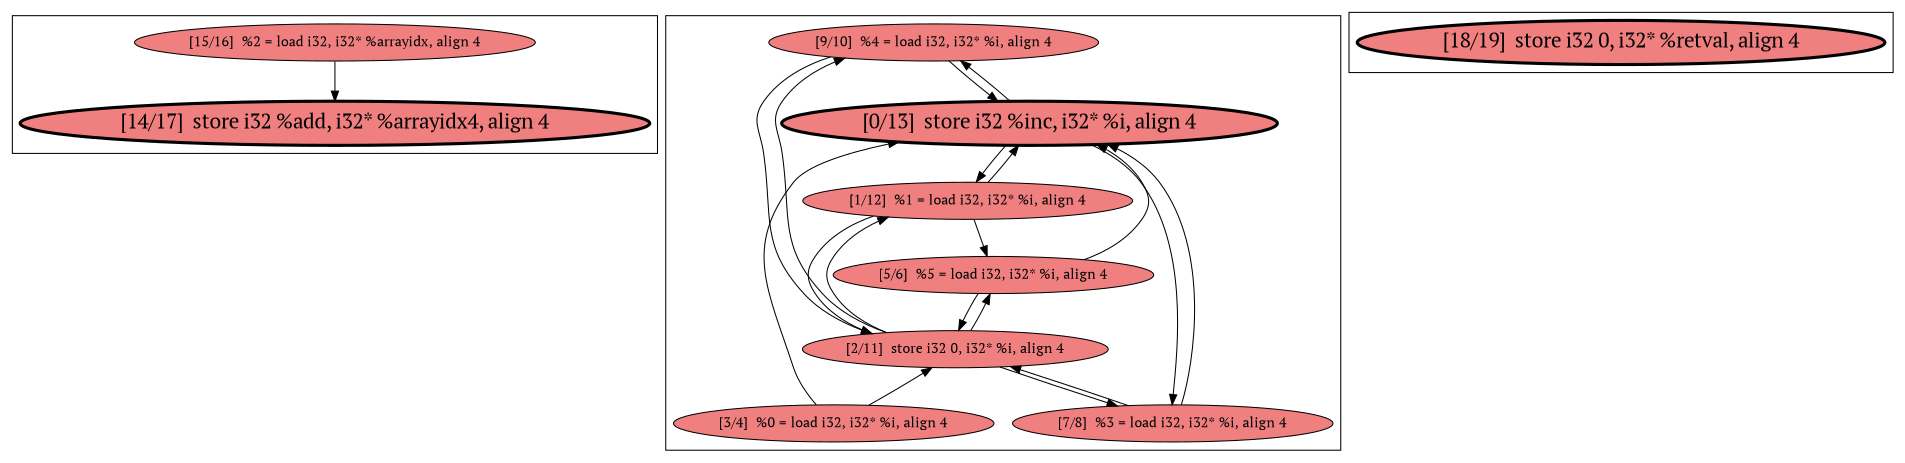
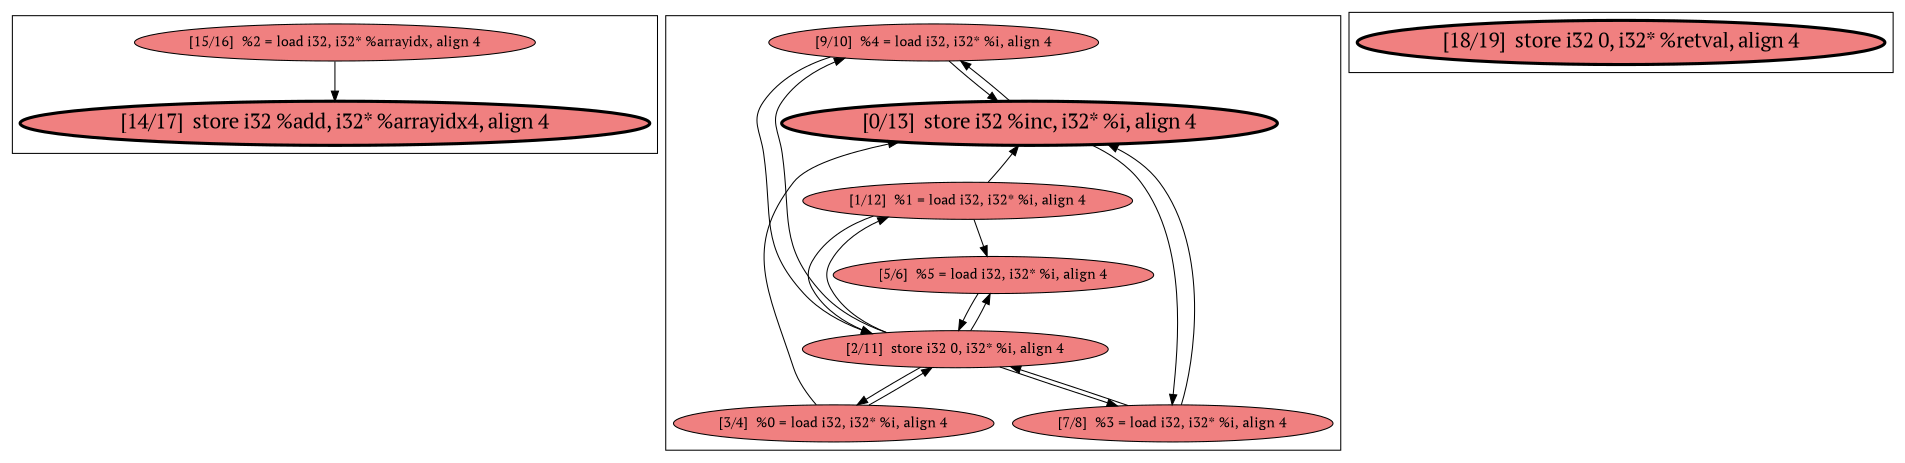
(994, 159) -> none
(1146, 212) -> none
none -> (893, 383)
